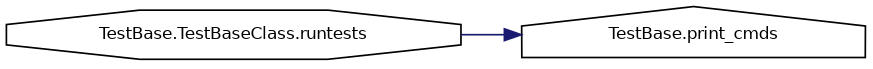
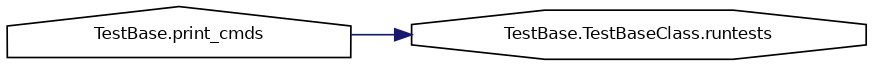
(482, 35) -> (373, 35)
